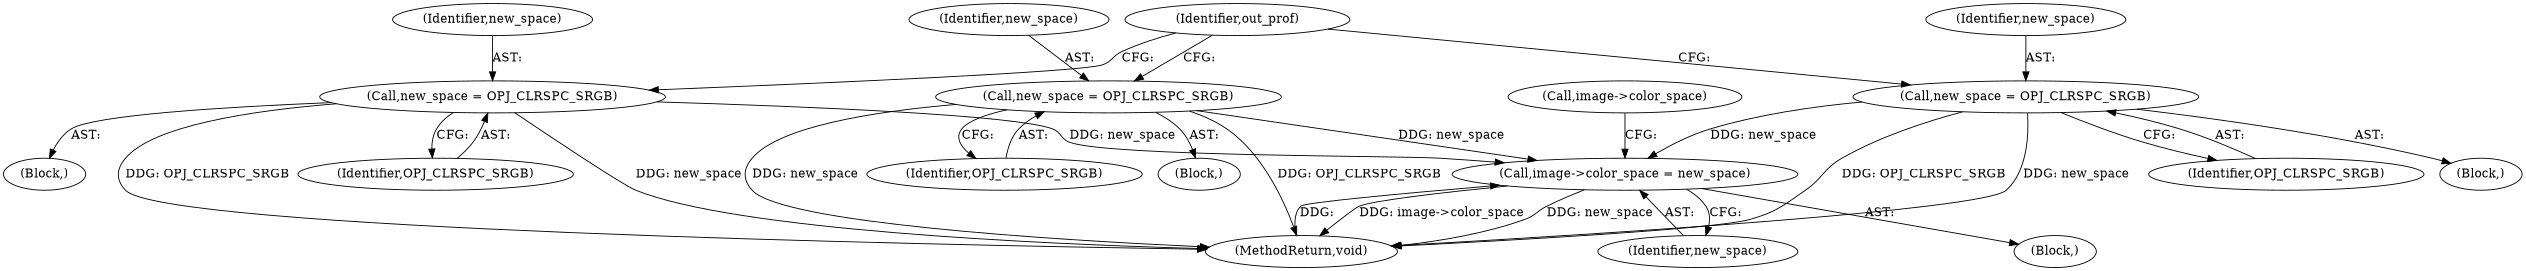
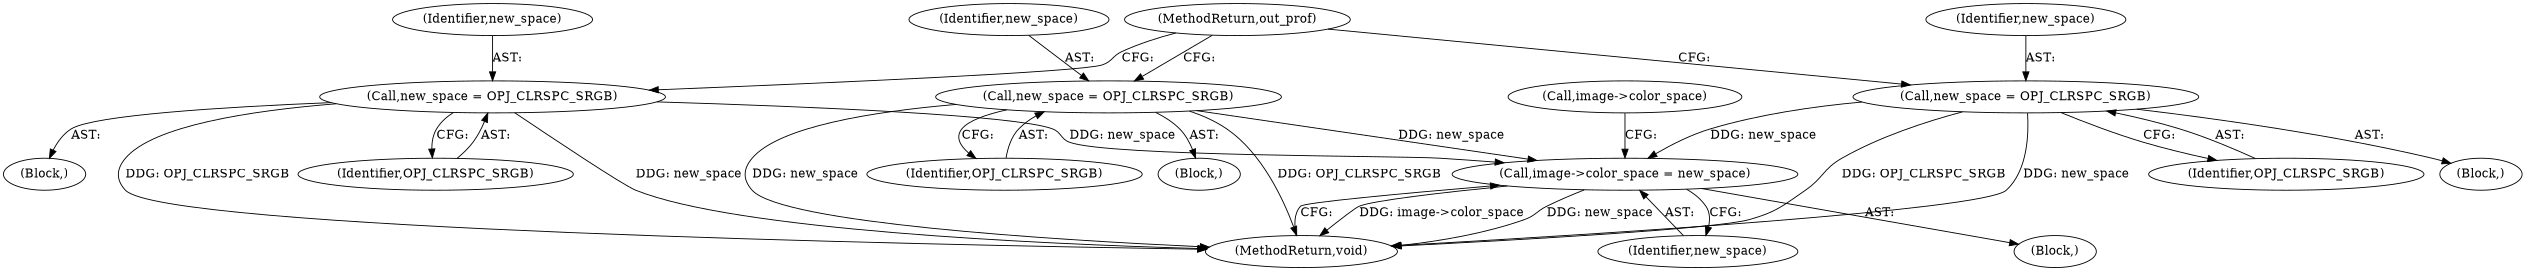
(1237, 20) -> (1237, 20)
(1319, 213) -> (1319, 213)
